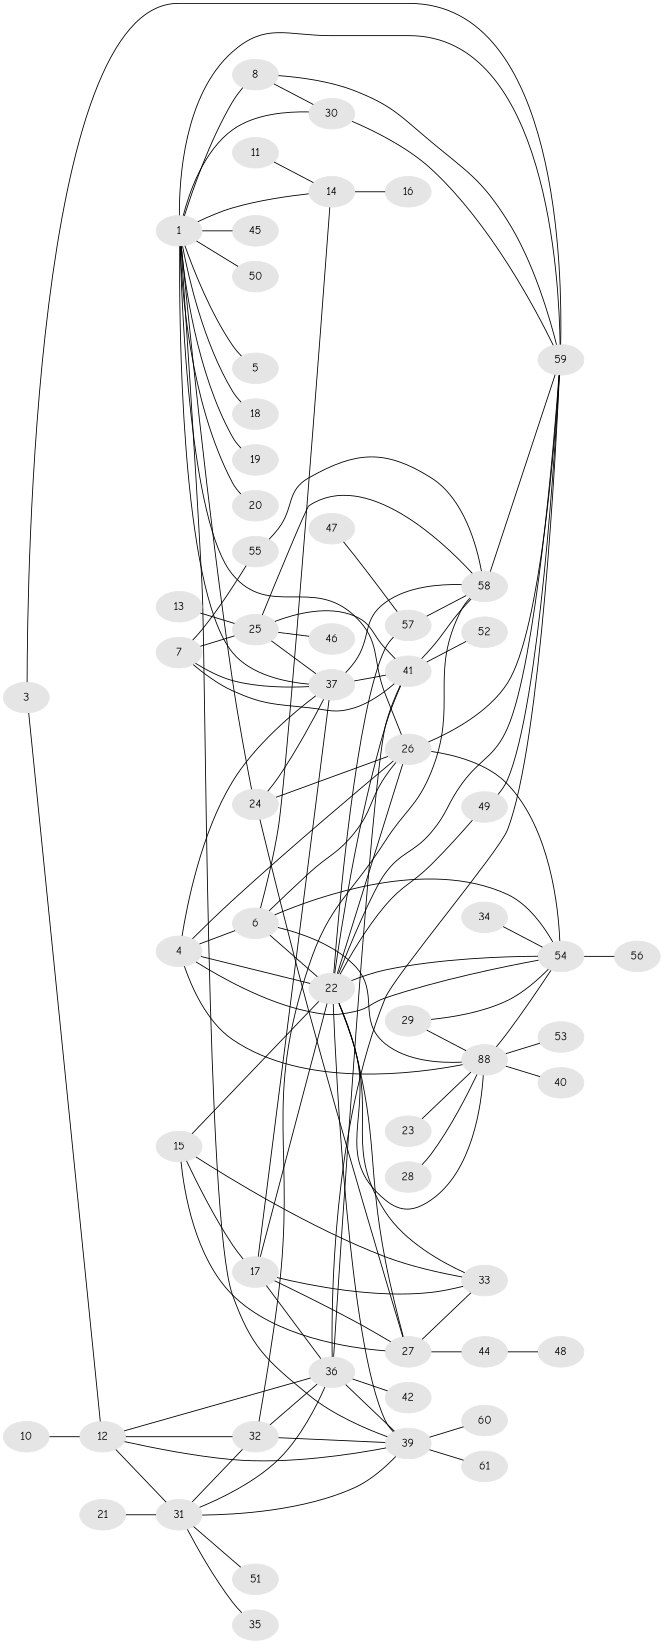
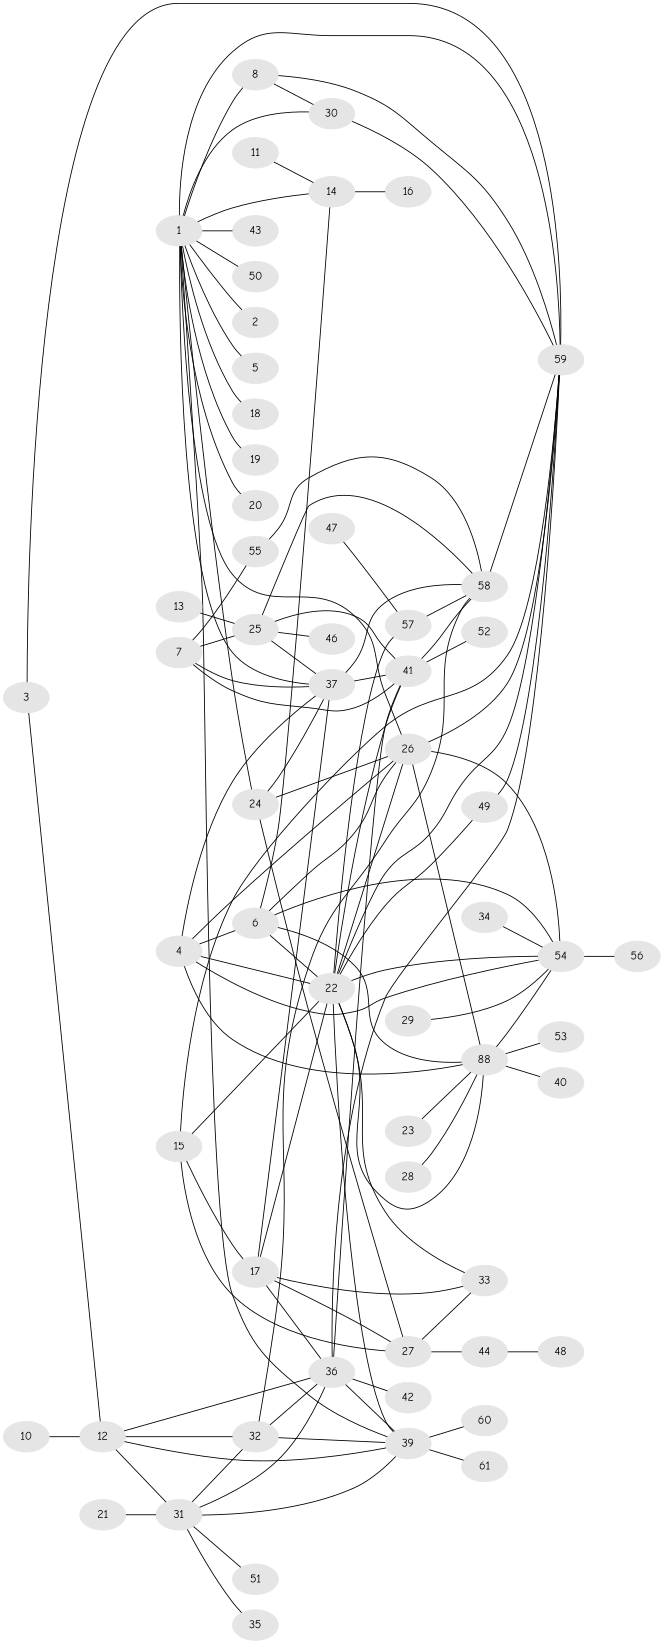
(255, 231) -> (255, 231)
none -> (255, 322)
(446, 1040) -> (446, 905)
(373, 1169) -> none
(324, 1230) -> (370, 740)
